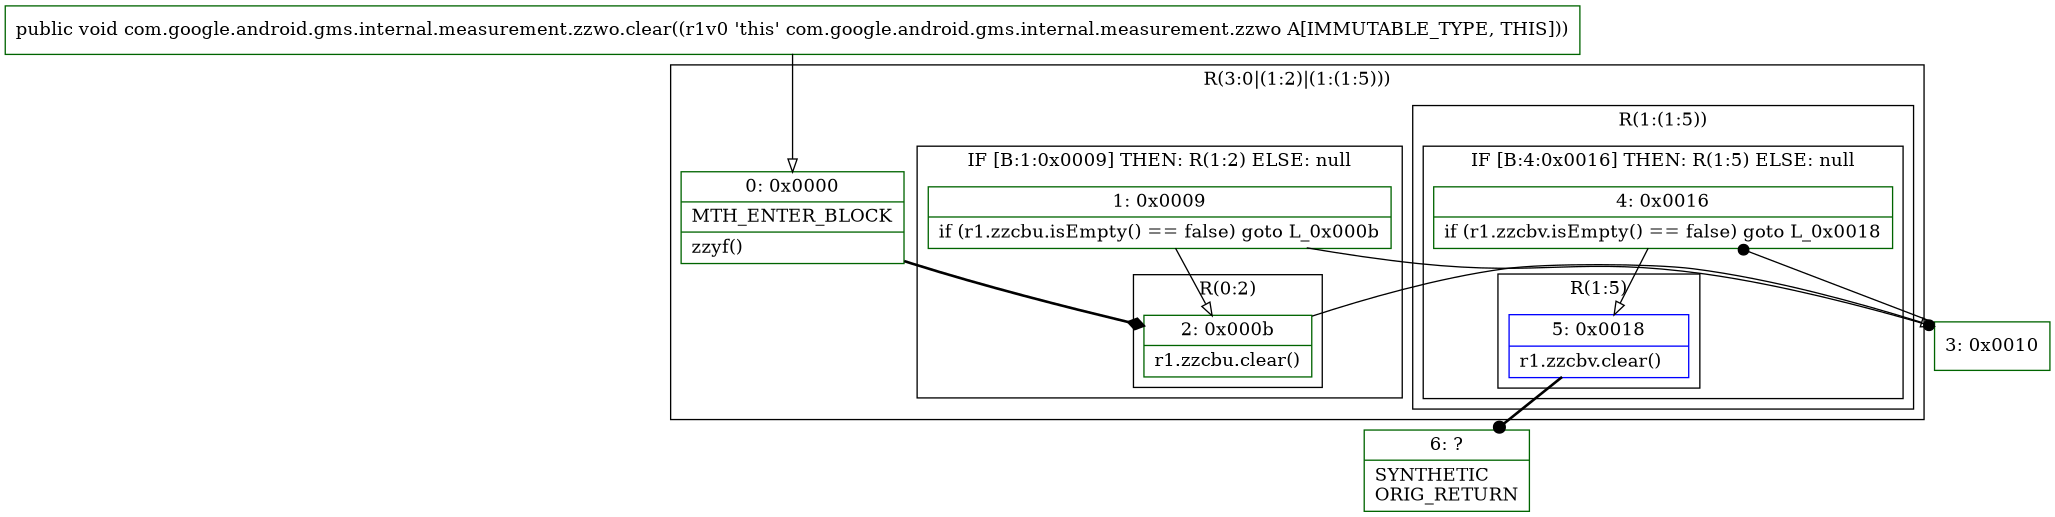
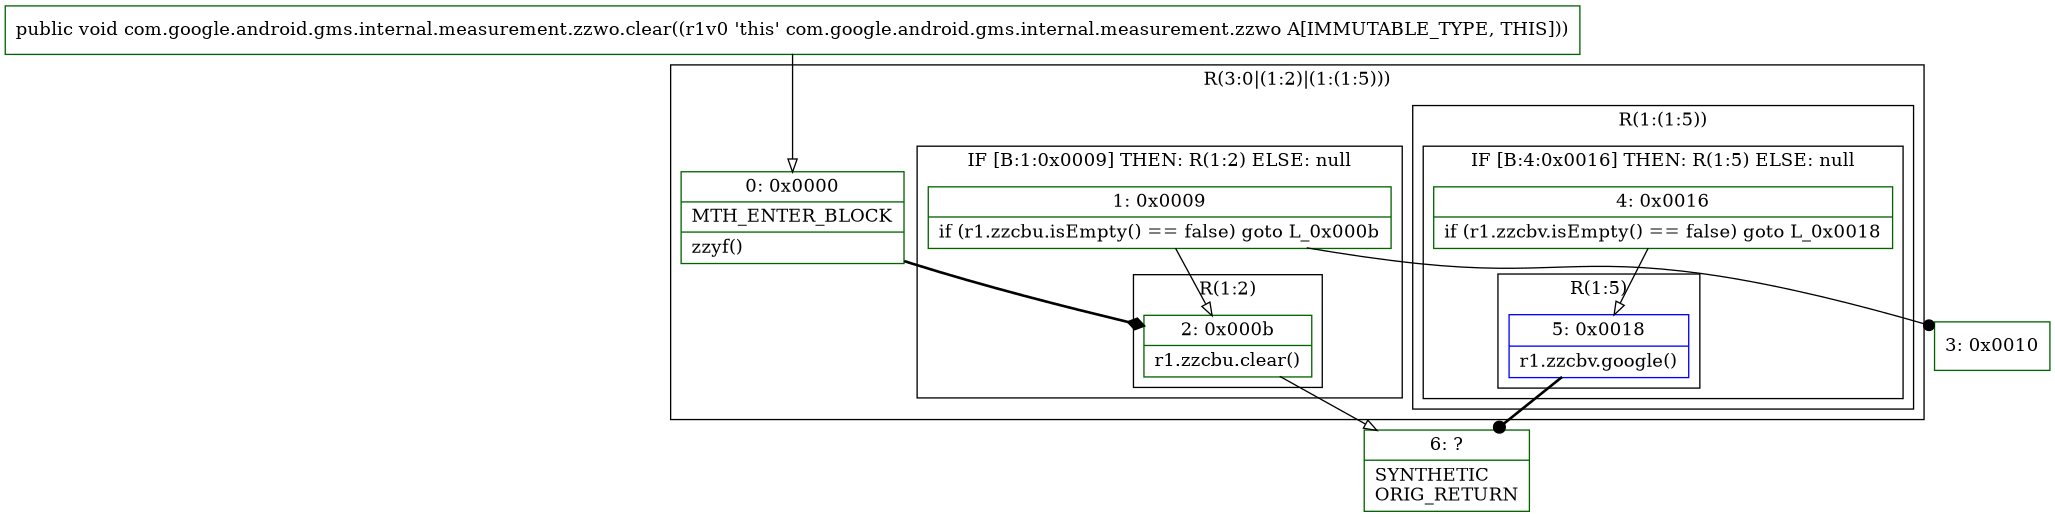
(1462, 276) -> (1333, 406)
(1842, 287) -> none
(1228, 290) -> (1228, 290)
(1591, 361) -> (1599, 361)
